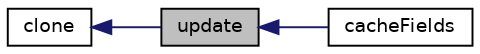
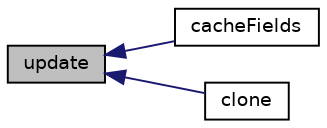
(136, 27) -> (165, 85)
